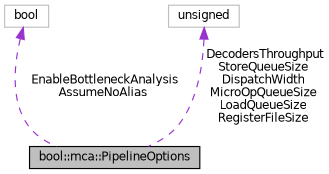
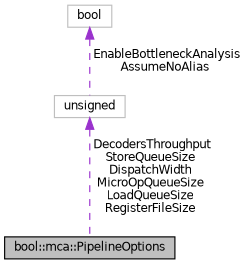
(18, 101) -> (90, 67)
